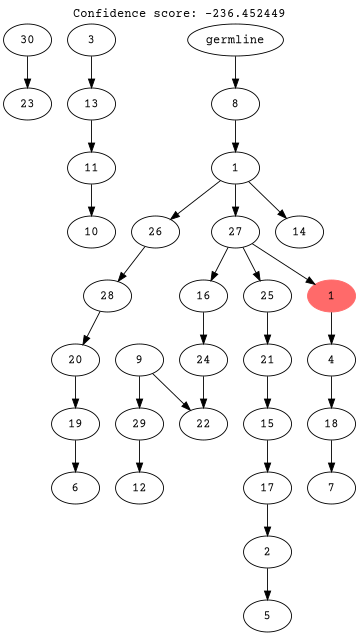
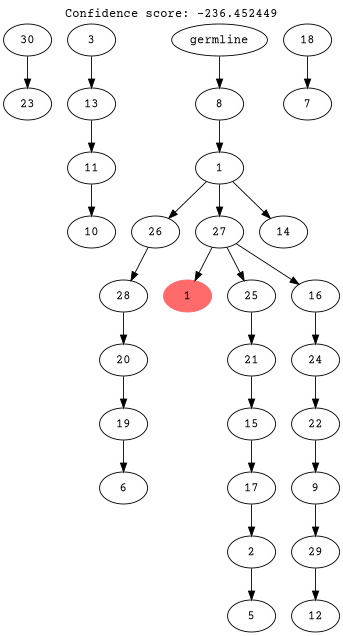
(332, 360) -> none
(168, 389) -> (316, 452)
